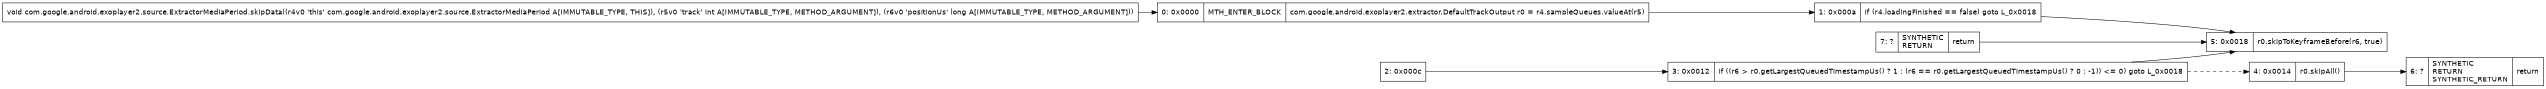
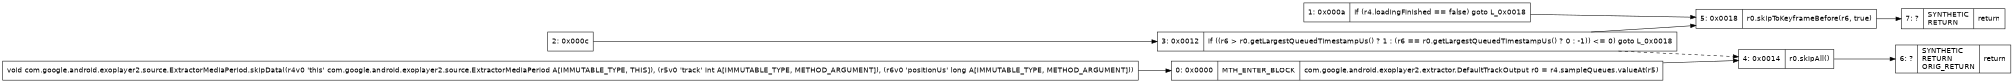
(1729, 12) -> (1698, 62)
(2090, 42) -> (1886, 19)
(2470, 79) -> (1949, 67)
